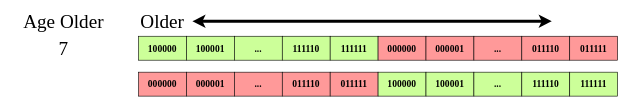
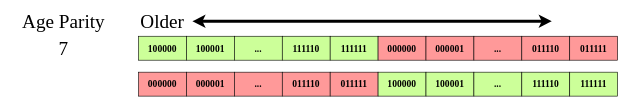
(63, 21) -> (63, 21)
